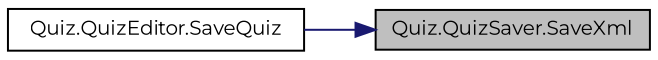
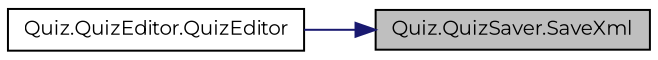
(156, 30) -> (156, 30)
